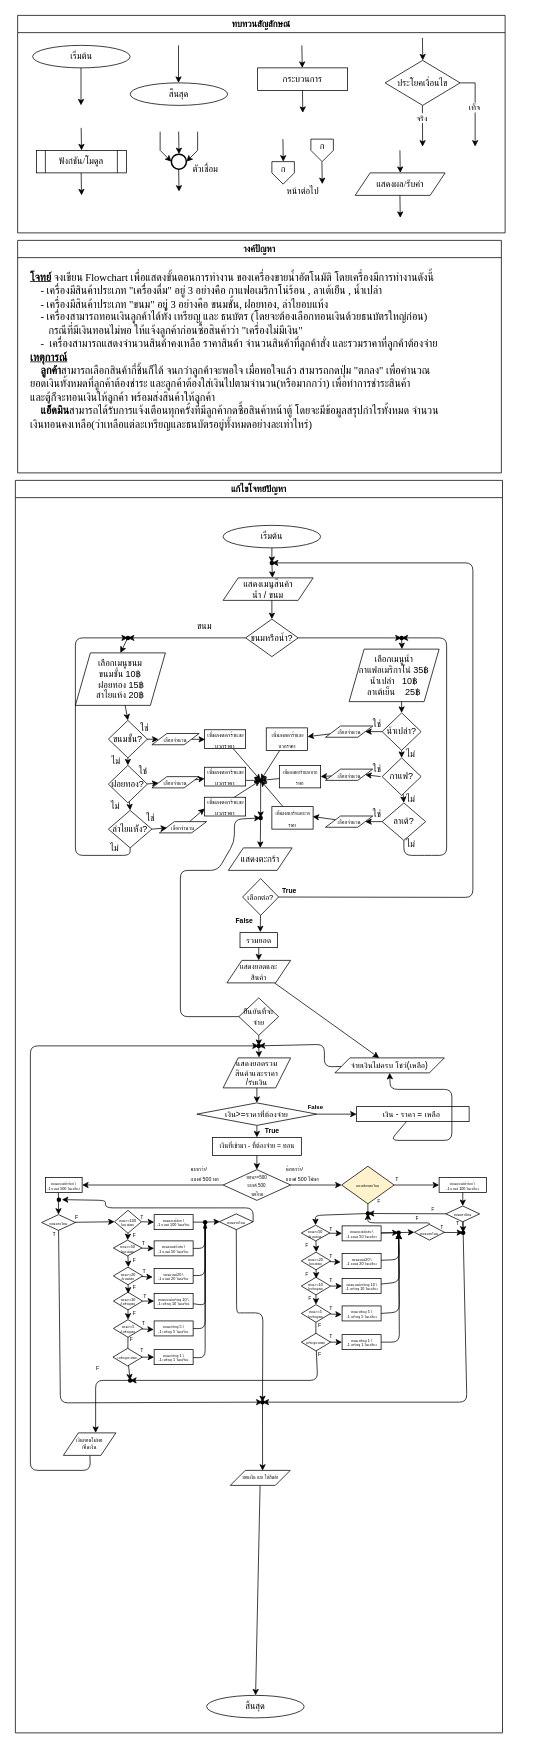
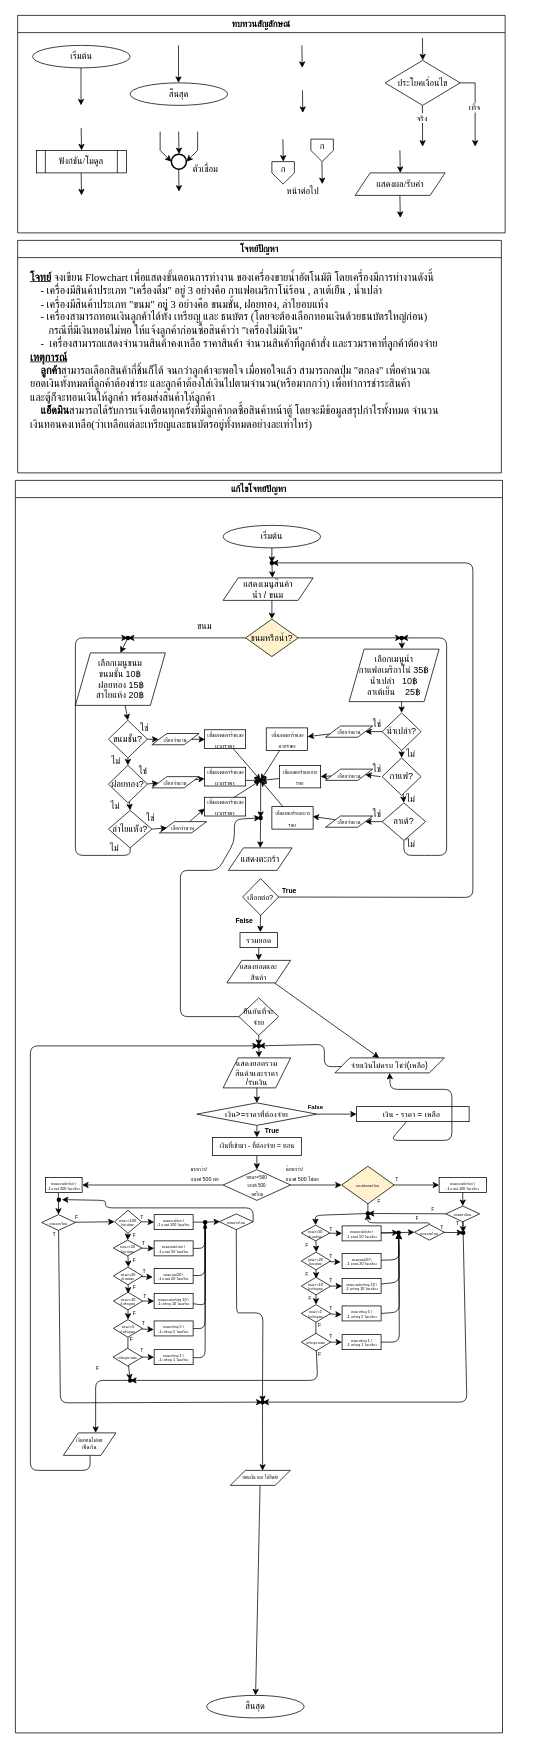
(303, 79) -> none
(260, 249) -> (260, 249)
(272, 638) -> (272, 638)
